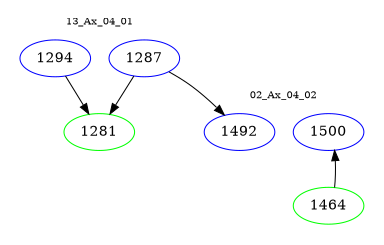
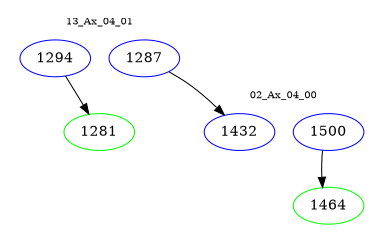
(125, 91) -> none
(284, 96) -> (284, 96)
(240, 132) -> (240, 132)
(335, 174) -> (322, 164)
